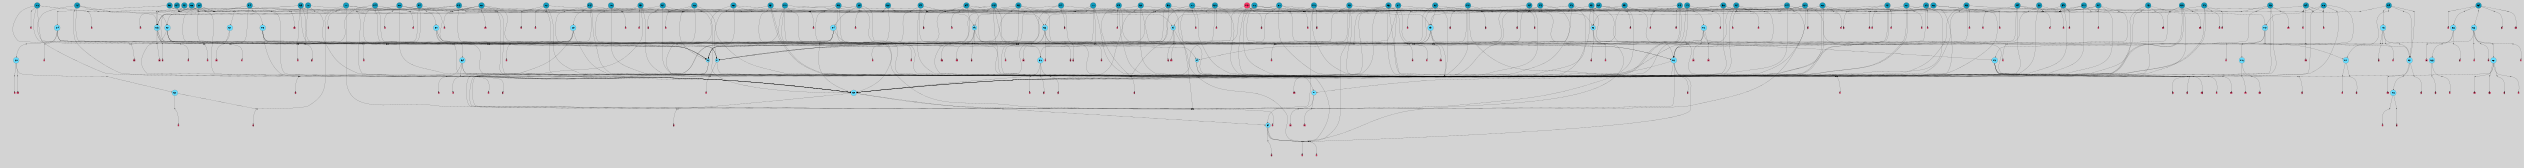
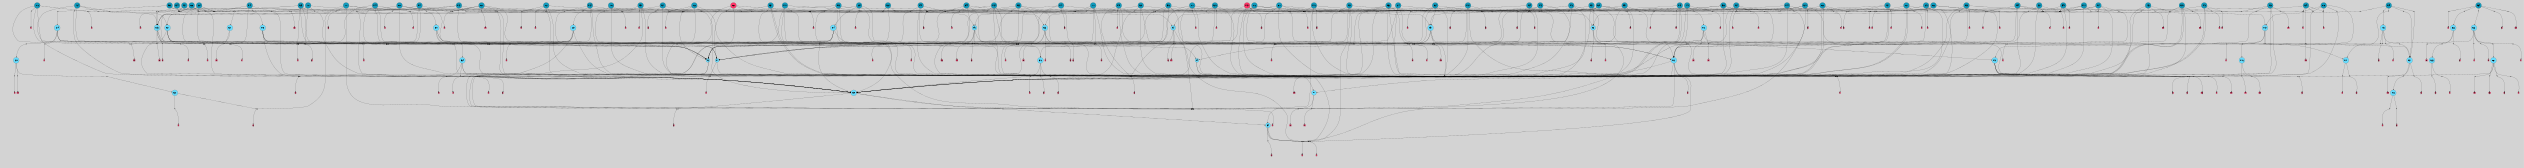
(733, 5) -> (733, 5)
